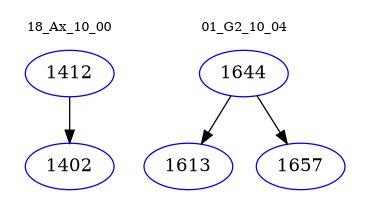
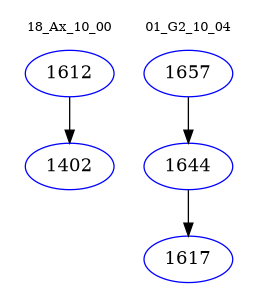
(70, 74) -> (70, 74)
(269, 114) -> (188, 114)
(188, 166) -> (188, 259)
